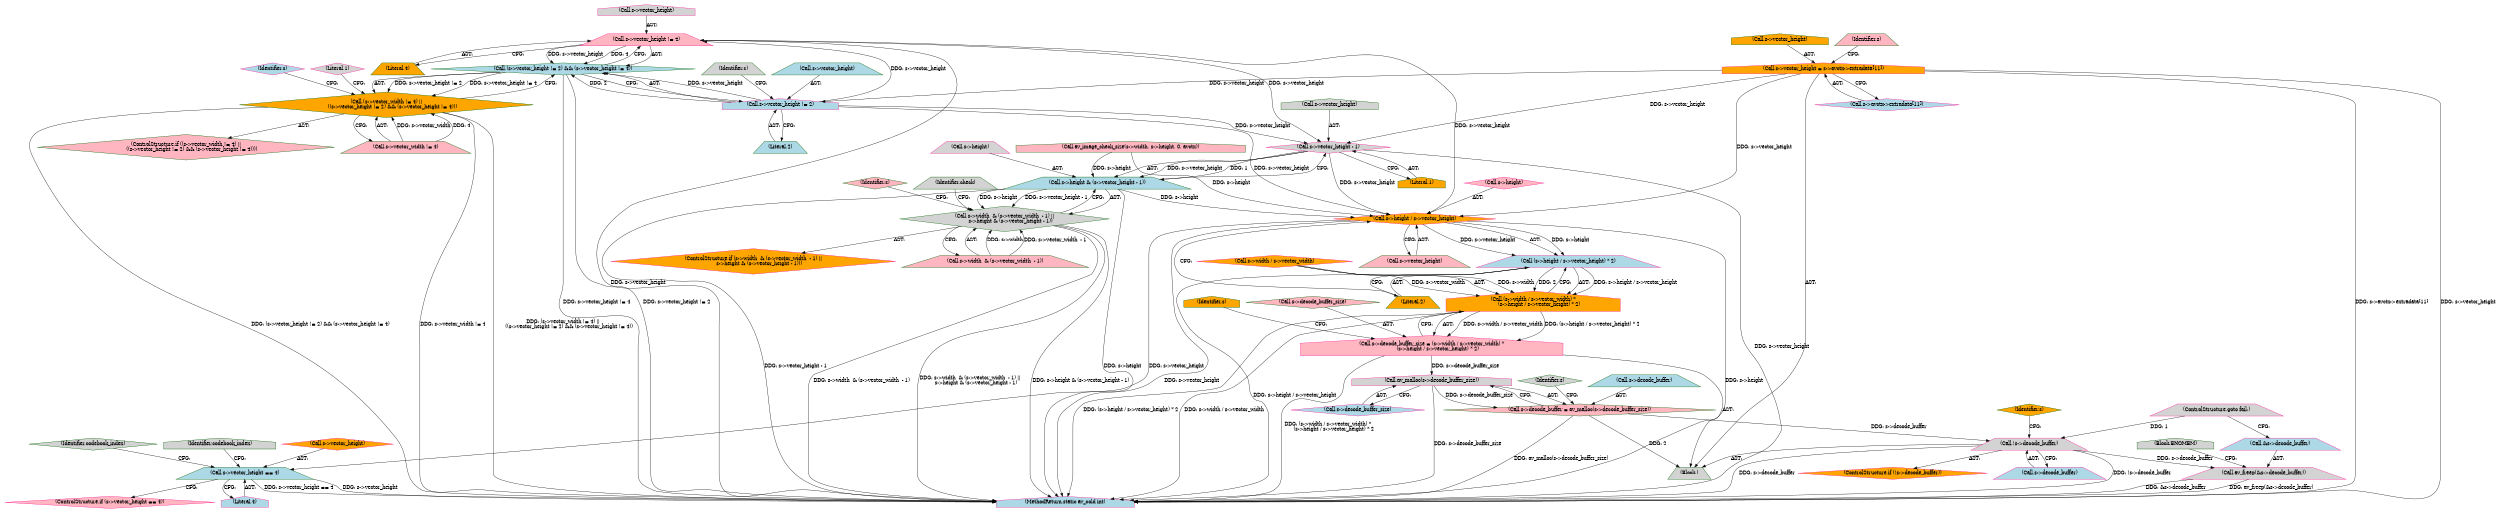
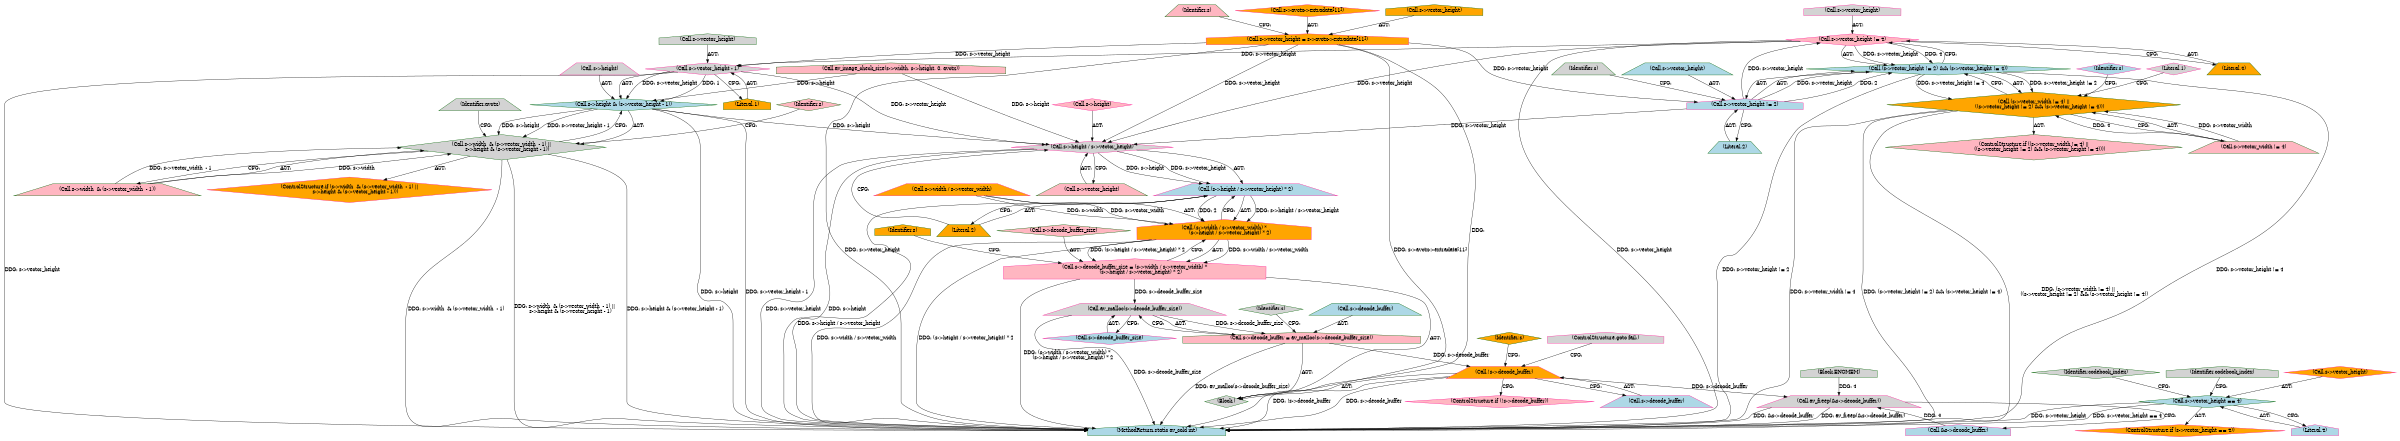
(646, 40) -> (1852, 40)
(633, 84) -> (1763, 84)
(1854, 85) -> none
(1887, 105) -> (1307, 11)
(1073, 111) -> none
(1245, 176) -> none
(955, 183) -> (480, 105)
(1097, 183) -> (624, 105)
(1415, 219) -> (1092, 147)
(611, 222) -> (1682, 326)
(1275, 261) -> (952, 190)
(1812, 283) -> (1479, 231)
(1432, 381) -> (1135, 309)
(1580, 410) -> (1302, 338)
(2217, 410) -> (1606, 338)
(889, 413) -> none
(2247, 426) -> (2137, 409)
(2159, 427) -> (1577, 355)
(1658, 444) -> (1308, 373)
(2029, 444) -> (1504, 373)
(2280, 444) -> (1958, 431)
(1975, 459) -> (1509, 387)
(2232, 459) -> (1848, 387)
(2279, 459) -> (1932, 416)
(245, 473) -> (2207, 402)
(1689, 473) -> (1226, 402)
(1893, 473) -> (1500, 402)
(192, 488) -> (2201, 416)
(110, 502) -> (2180, 431)
(1065, 502) -> (1157, 431)
